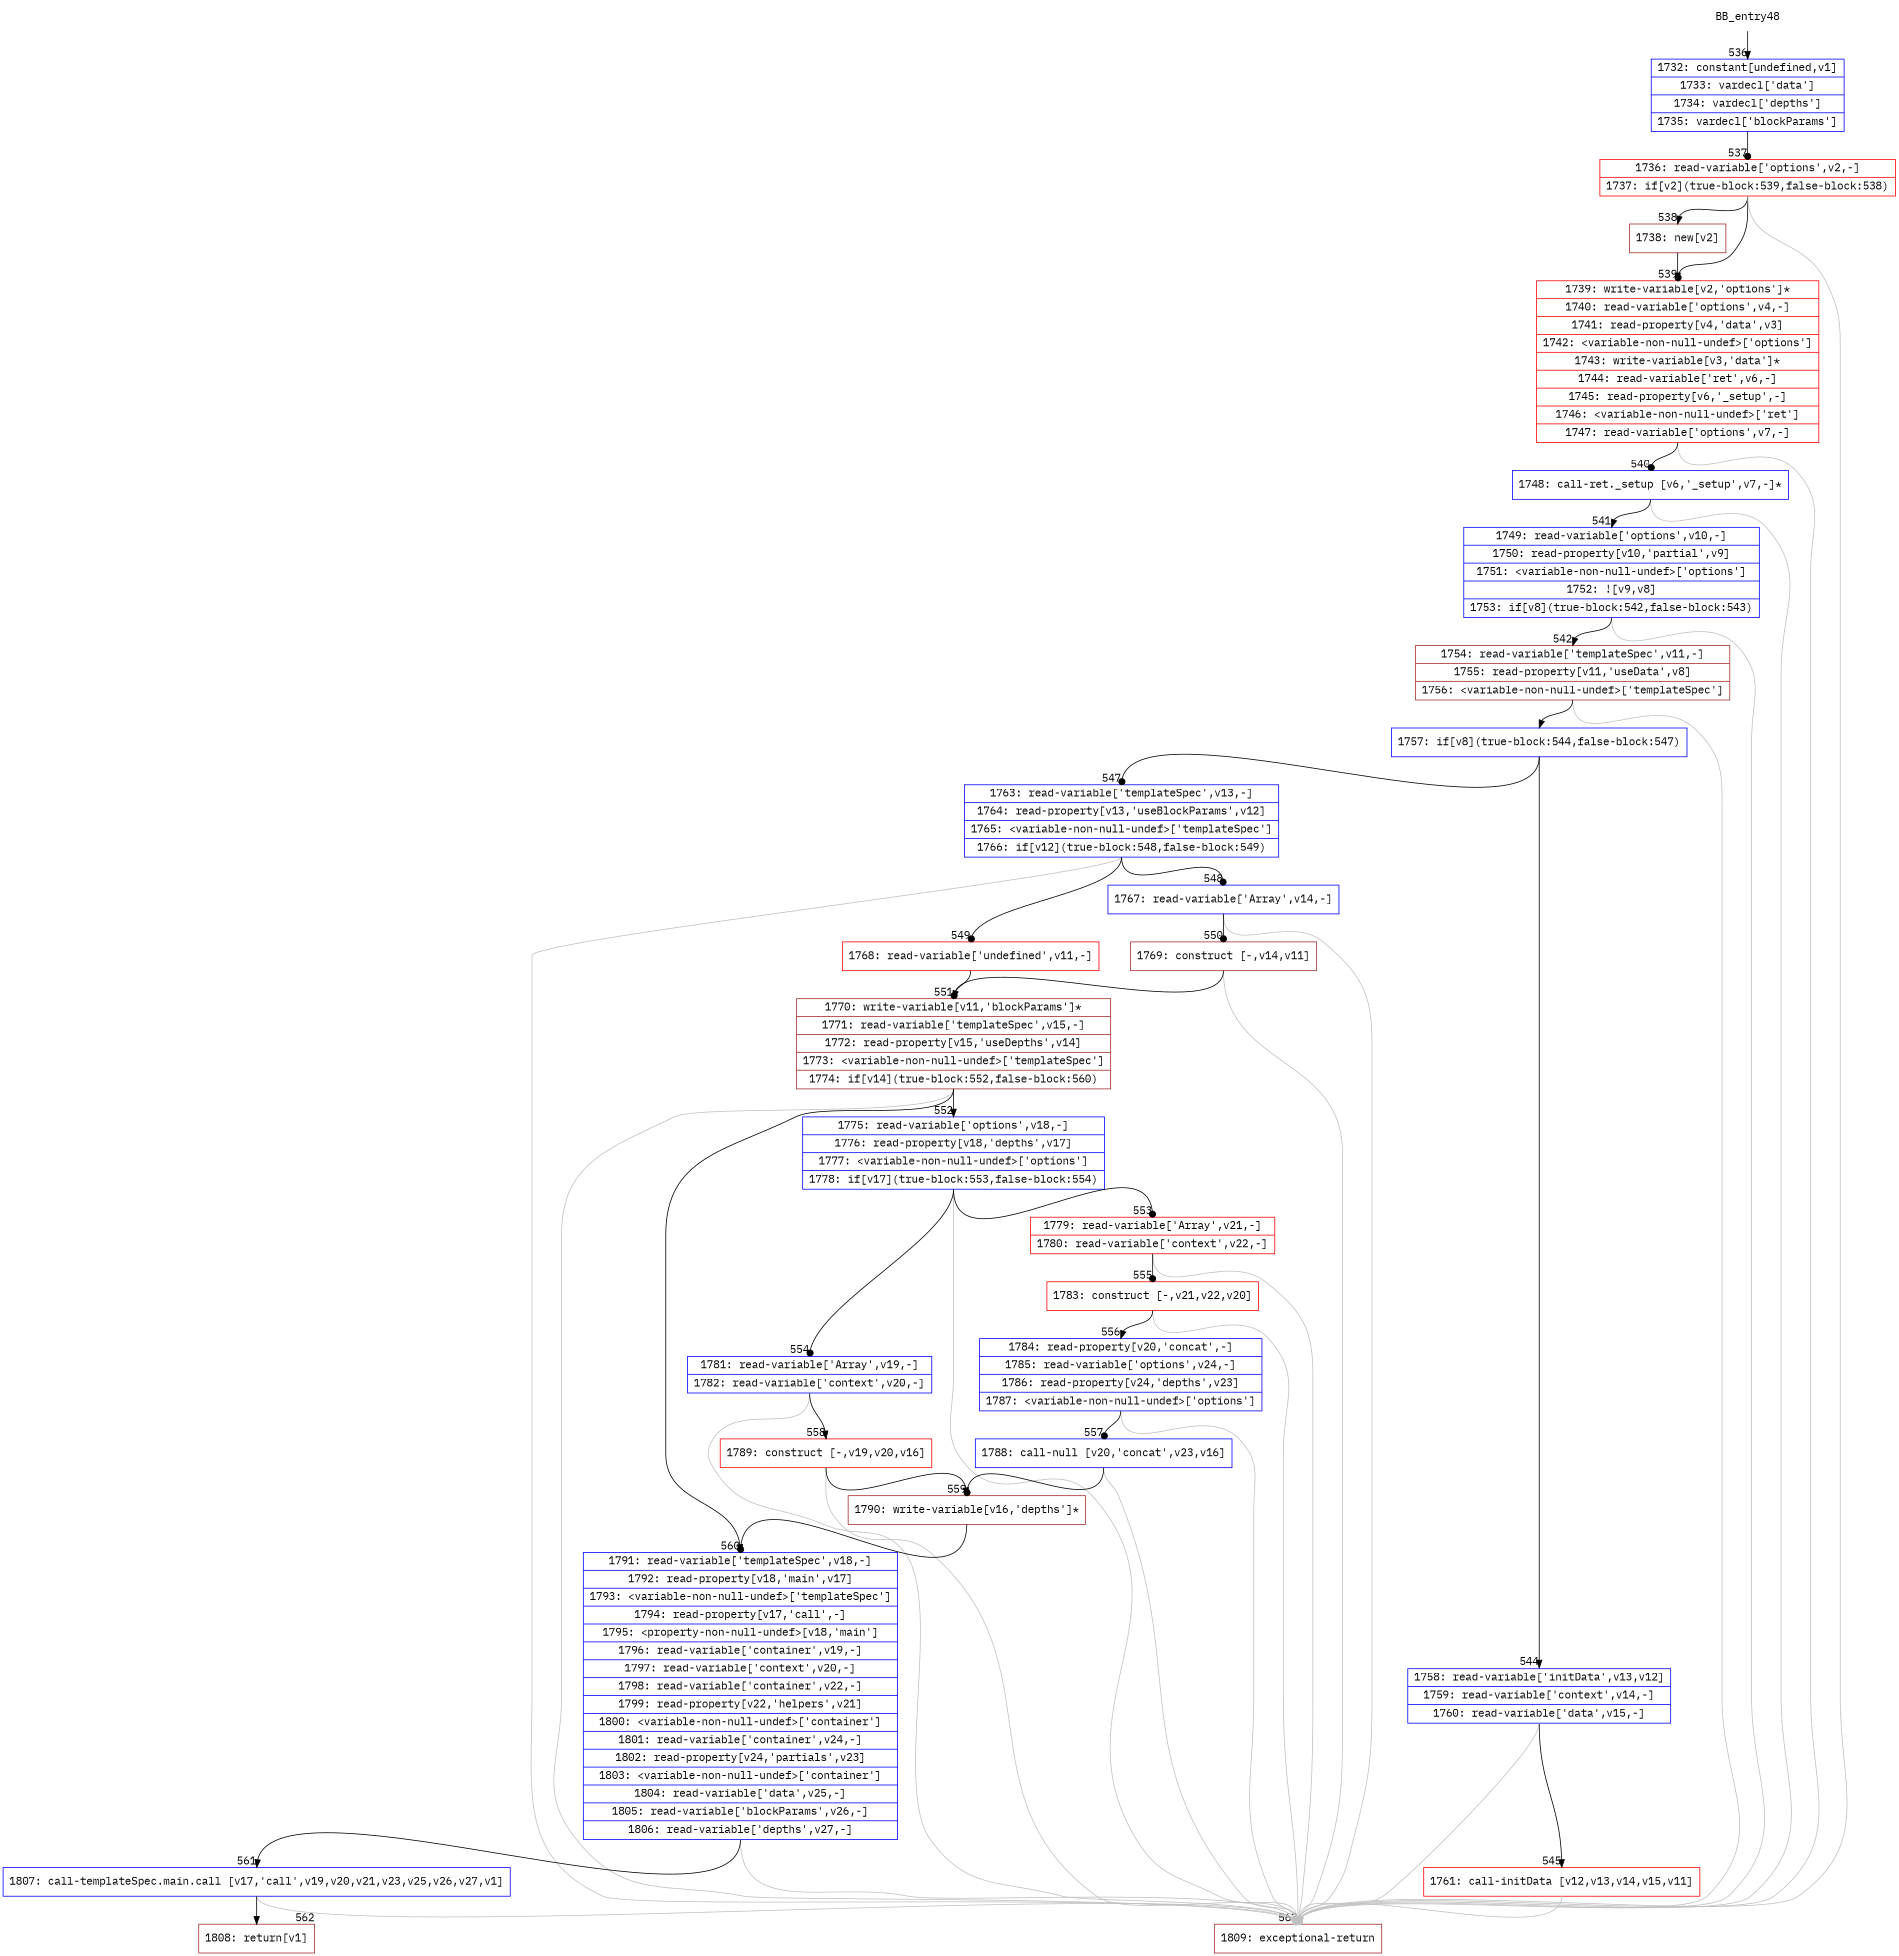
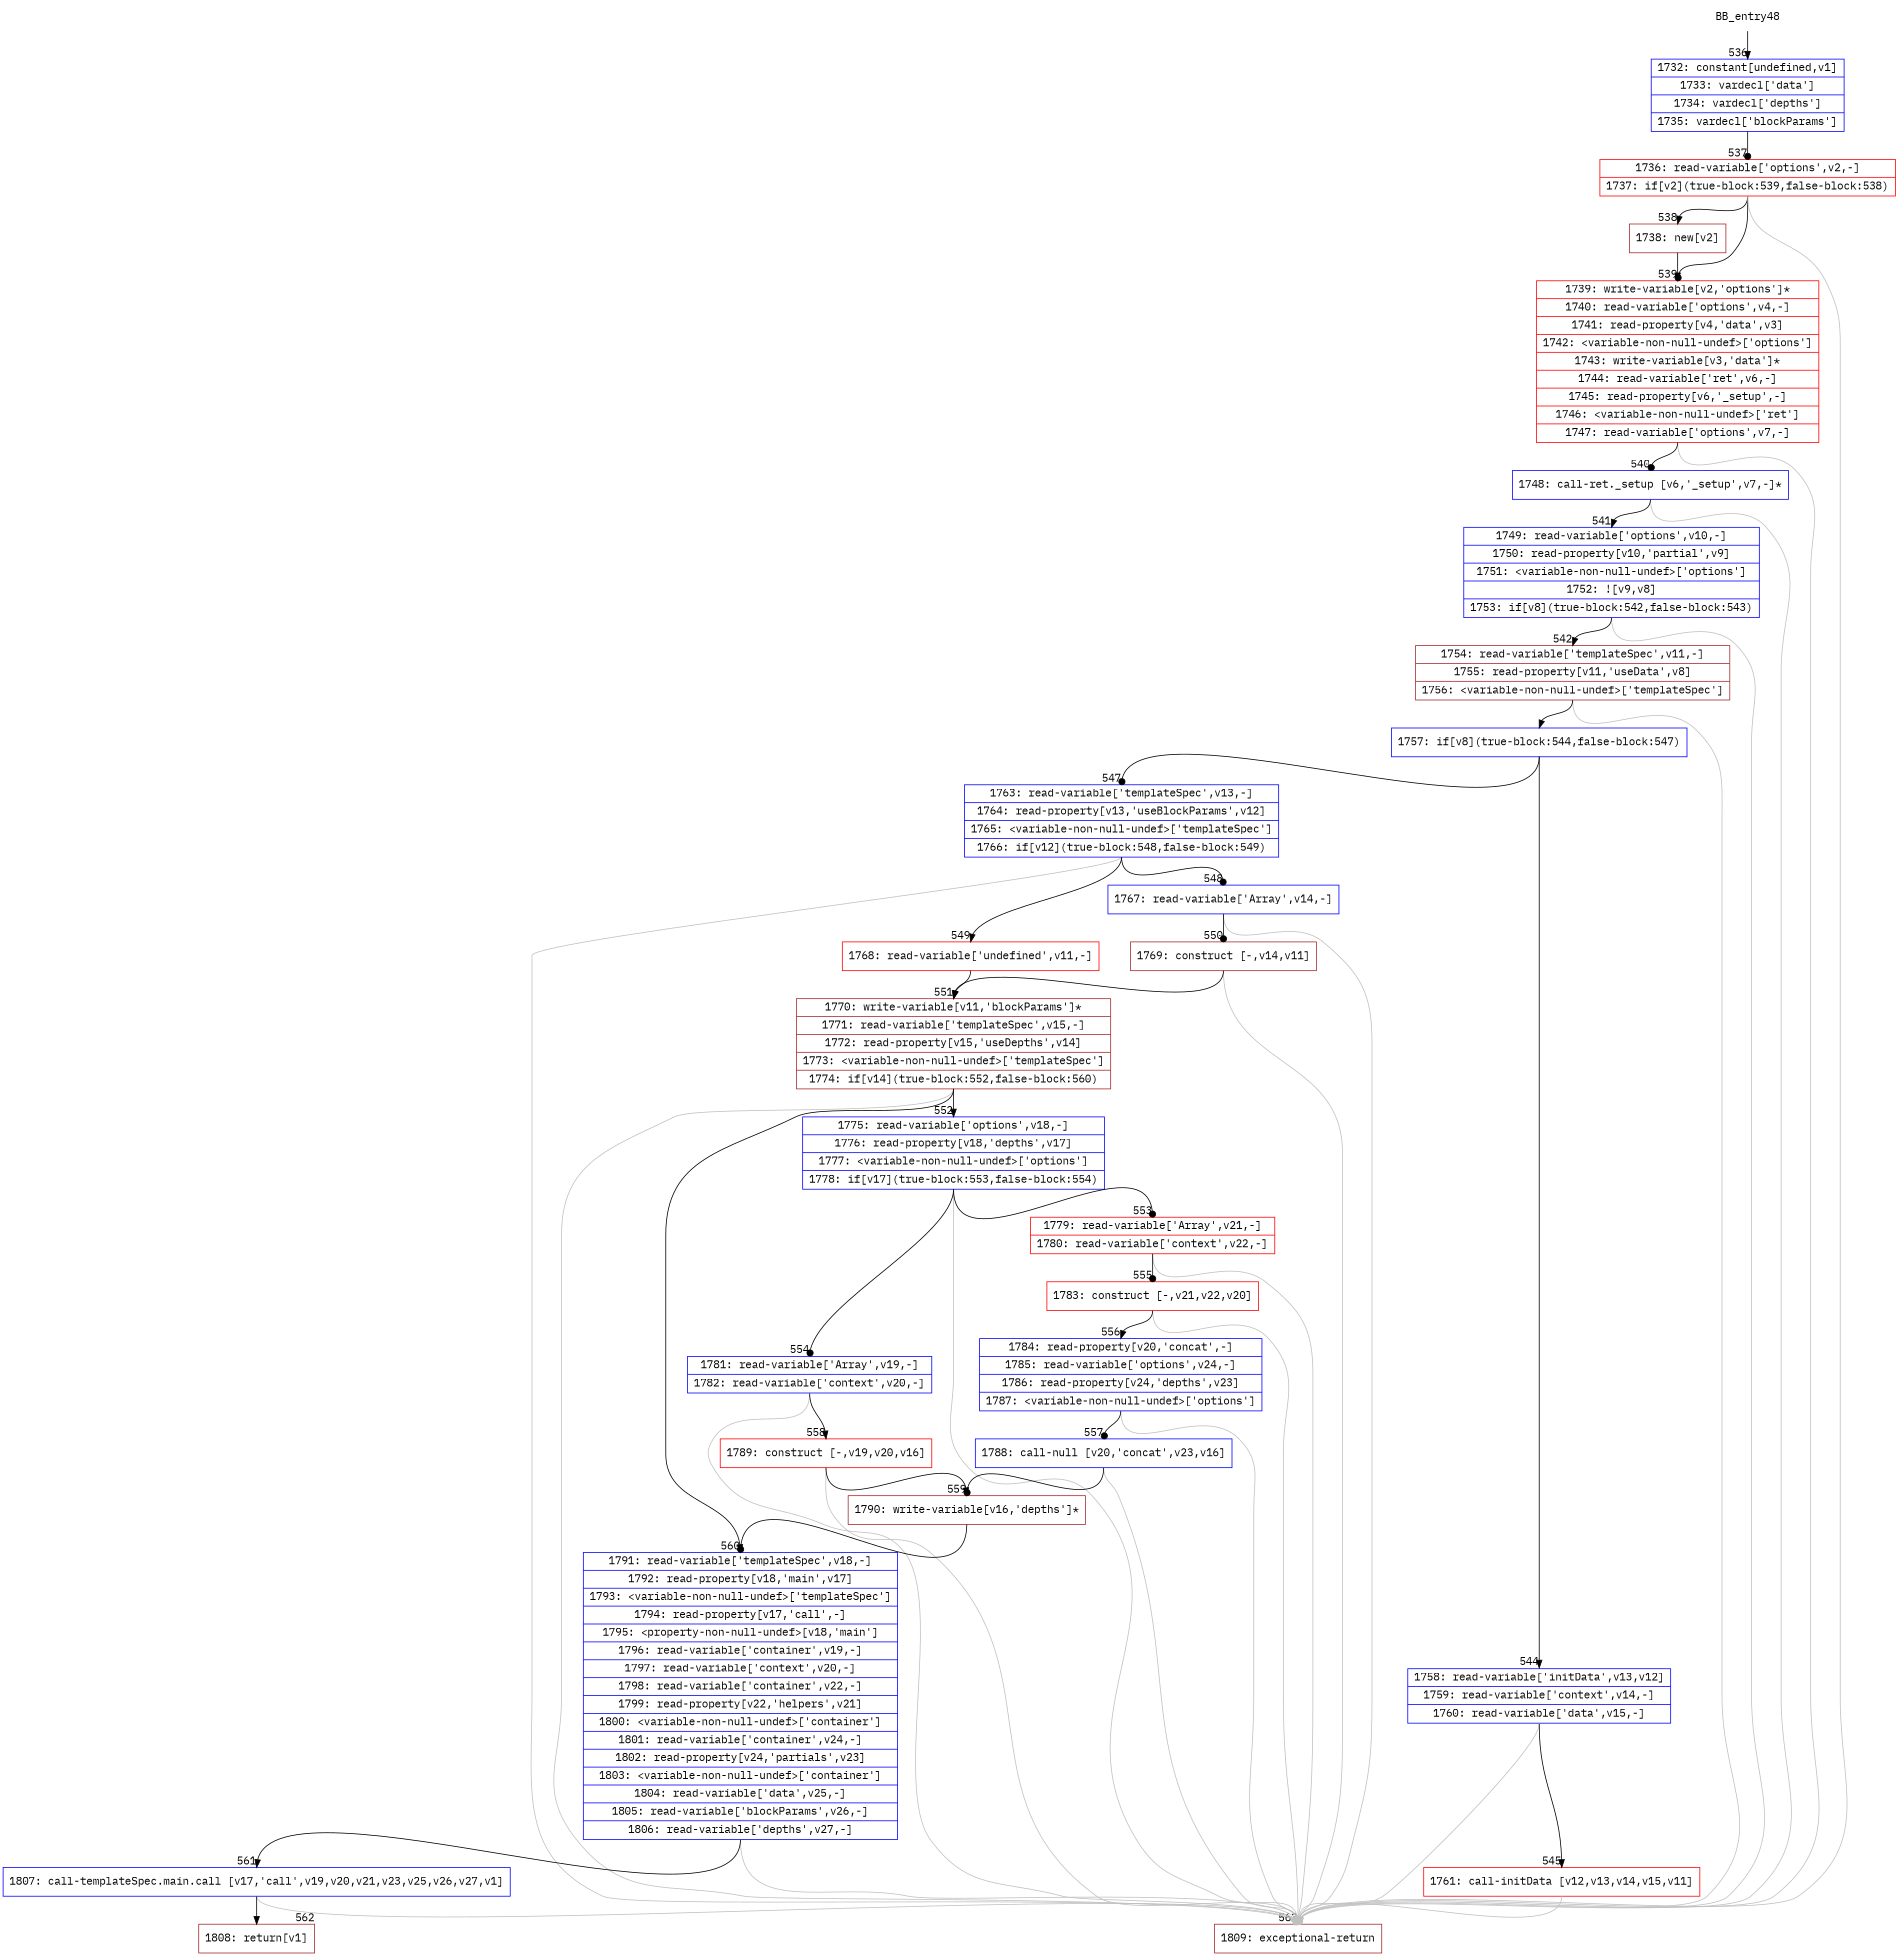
(1049, 899) -> (1049, 899)
(1091, 985) -> (1091, 985)
